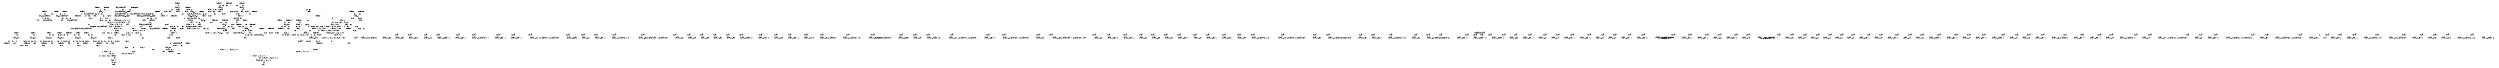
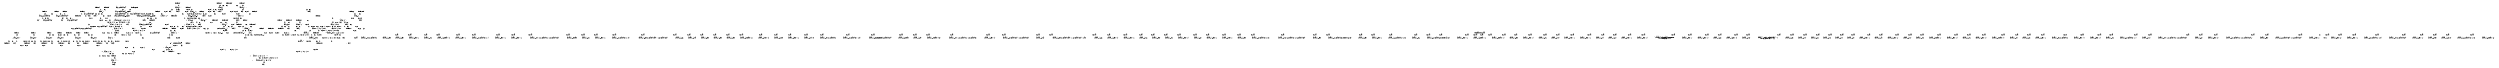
(156, 31) -> (155, 39)
